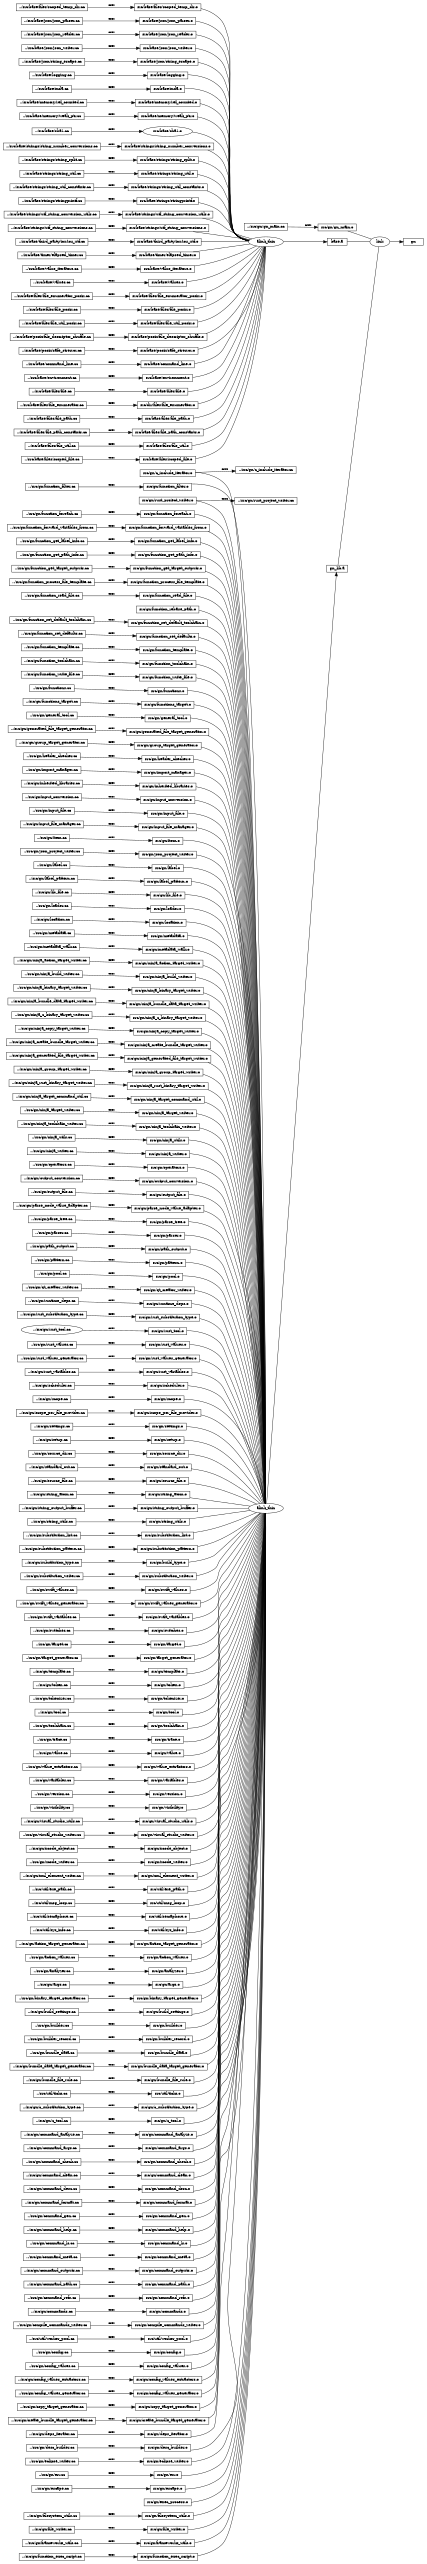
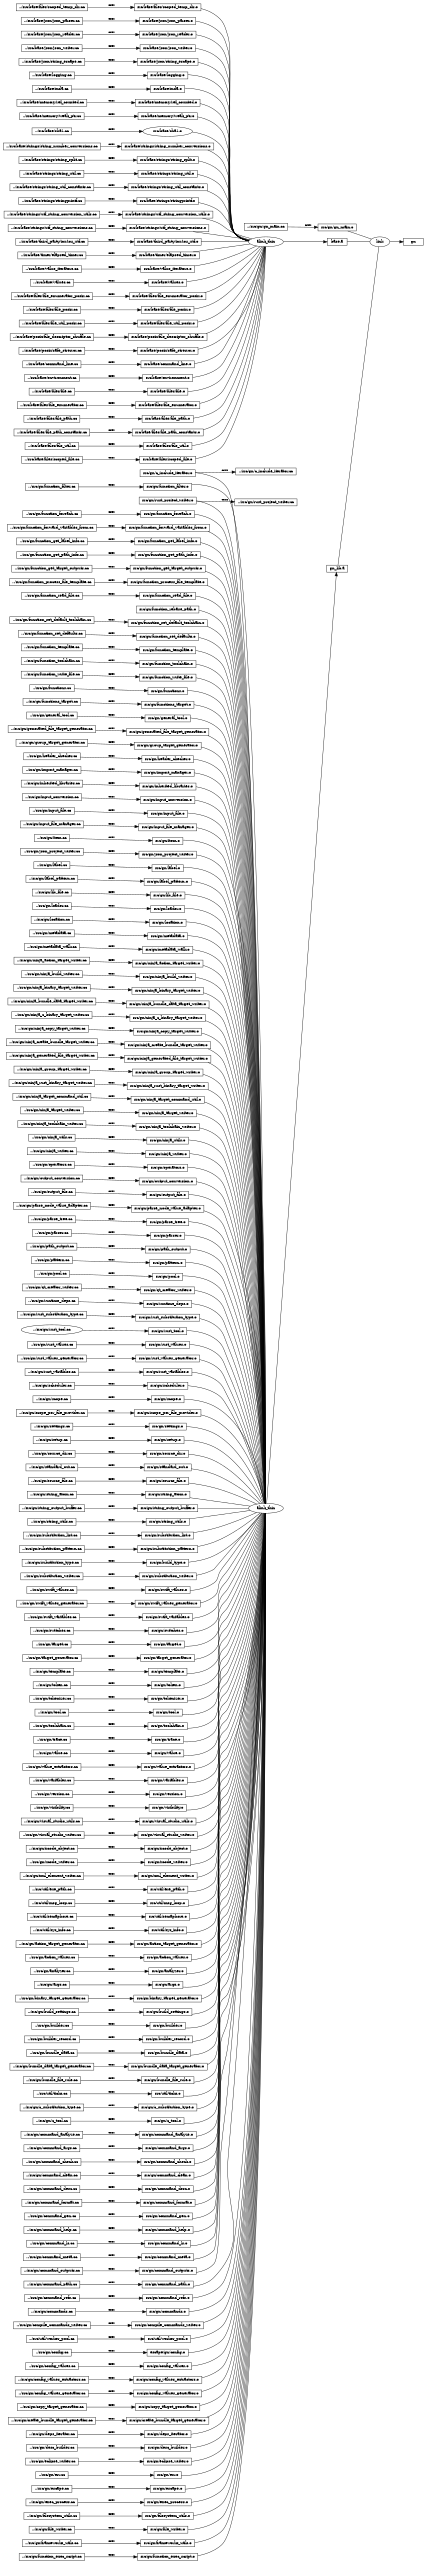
(168, 405) -> (168, 405)
(168, 2353) -> (168, 2353)
none -> (52, 2502)
